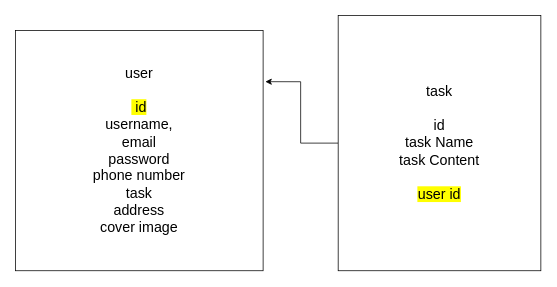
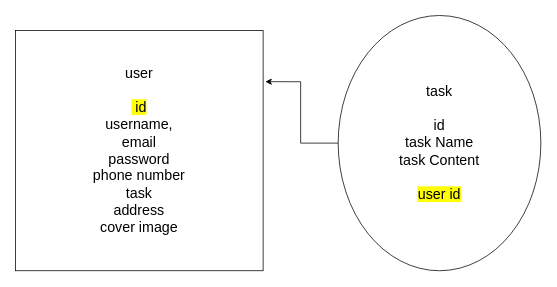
(439, 143) -> (439, 143)
